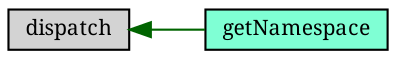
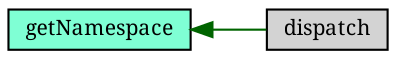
(178, 30) -> (240, 30)
